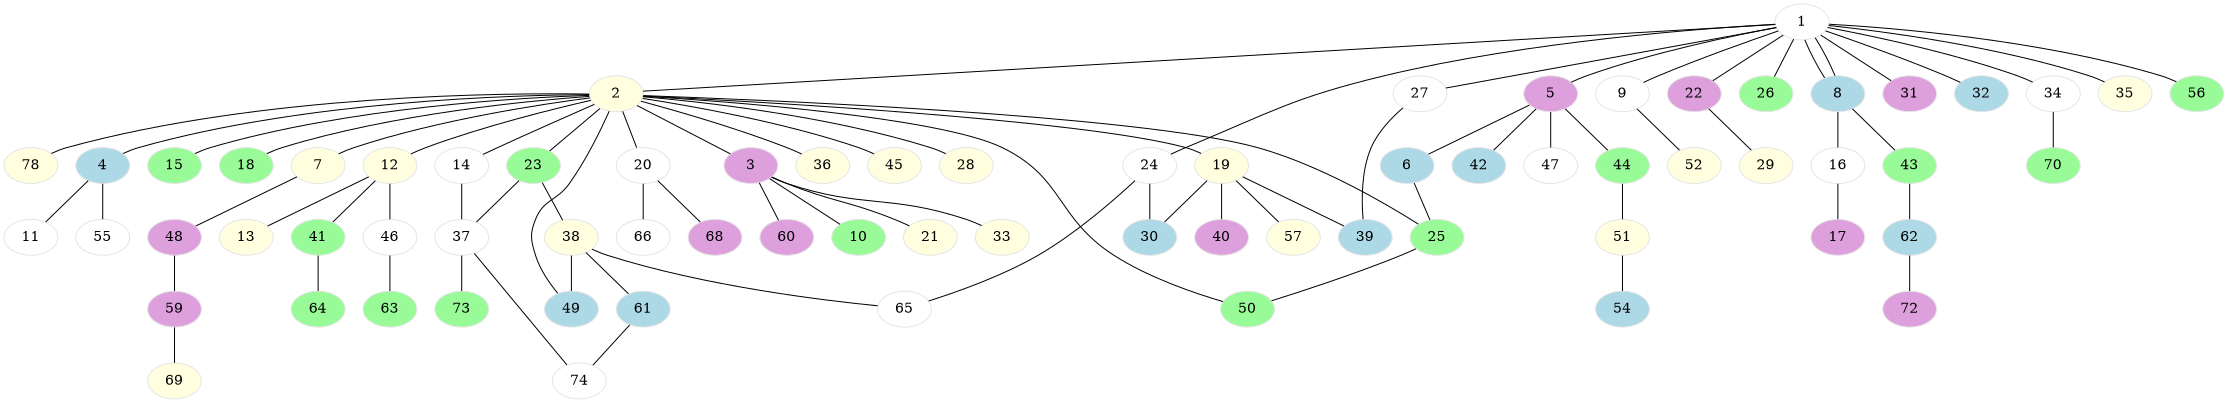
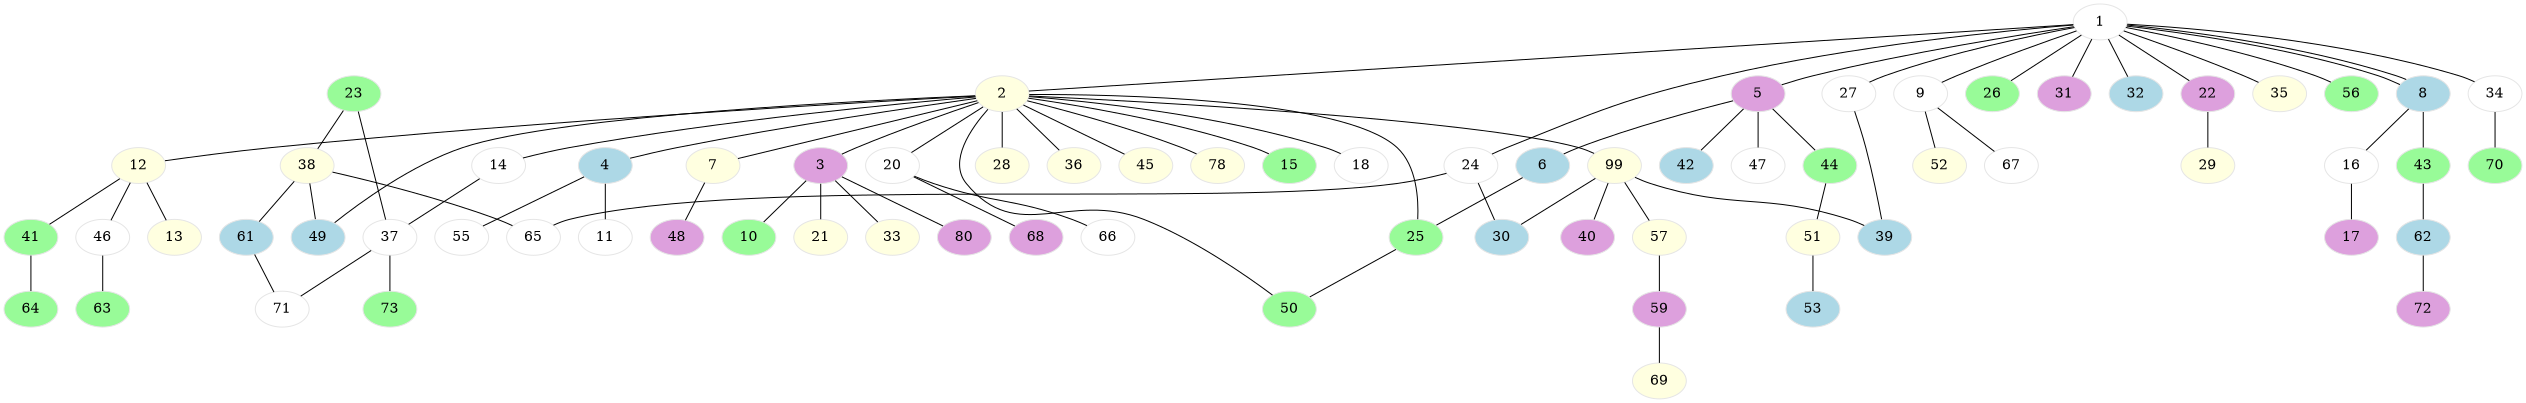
(575, 130) -> none
(246, 166) -> (1361, 166)
(1222, 166) -> (1615, 166)
none -> (2011, 166)
(787, 237) -> (964, 237)
(175, 273) -> (1659, 273)
(1622, 309) -> (1813, 309)
(579, 381) -> (282, 309)
